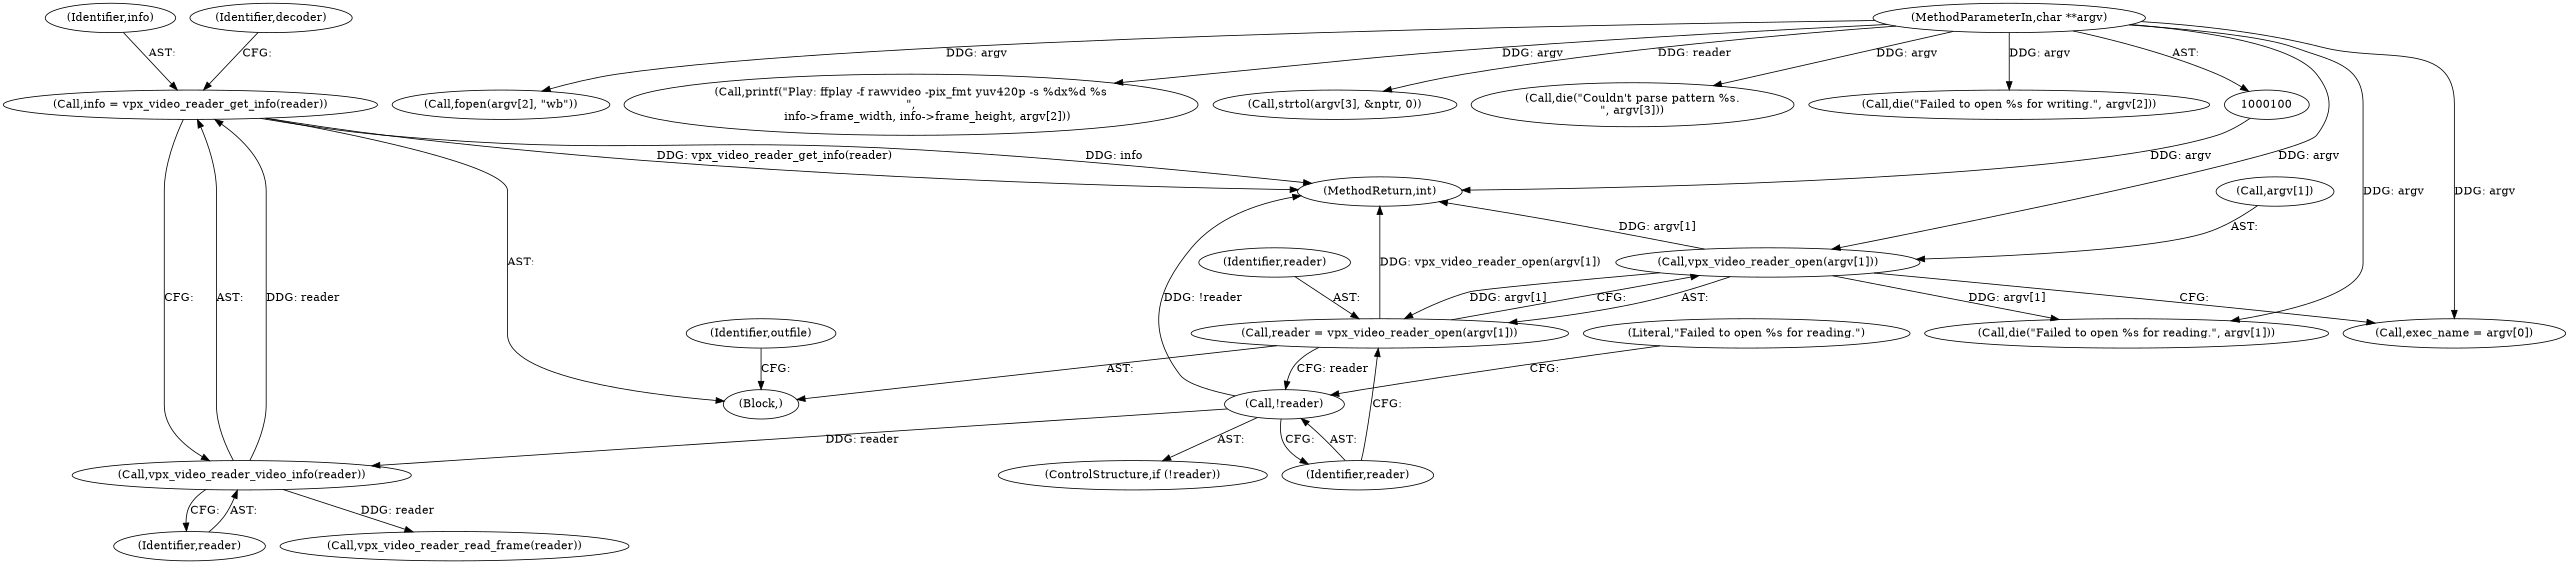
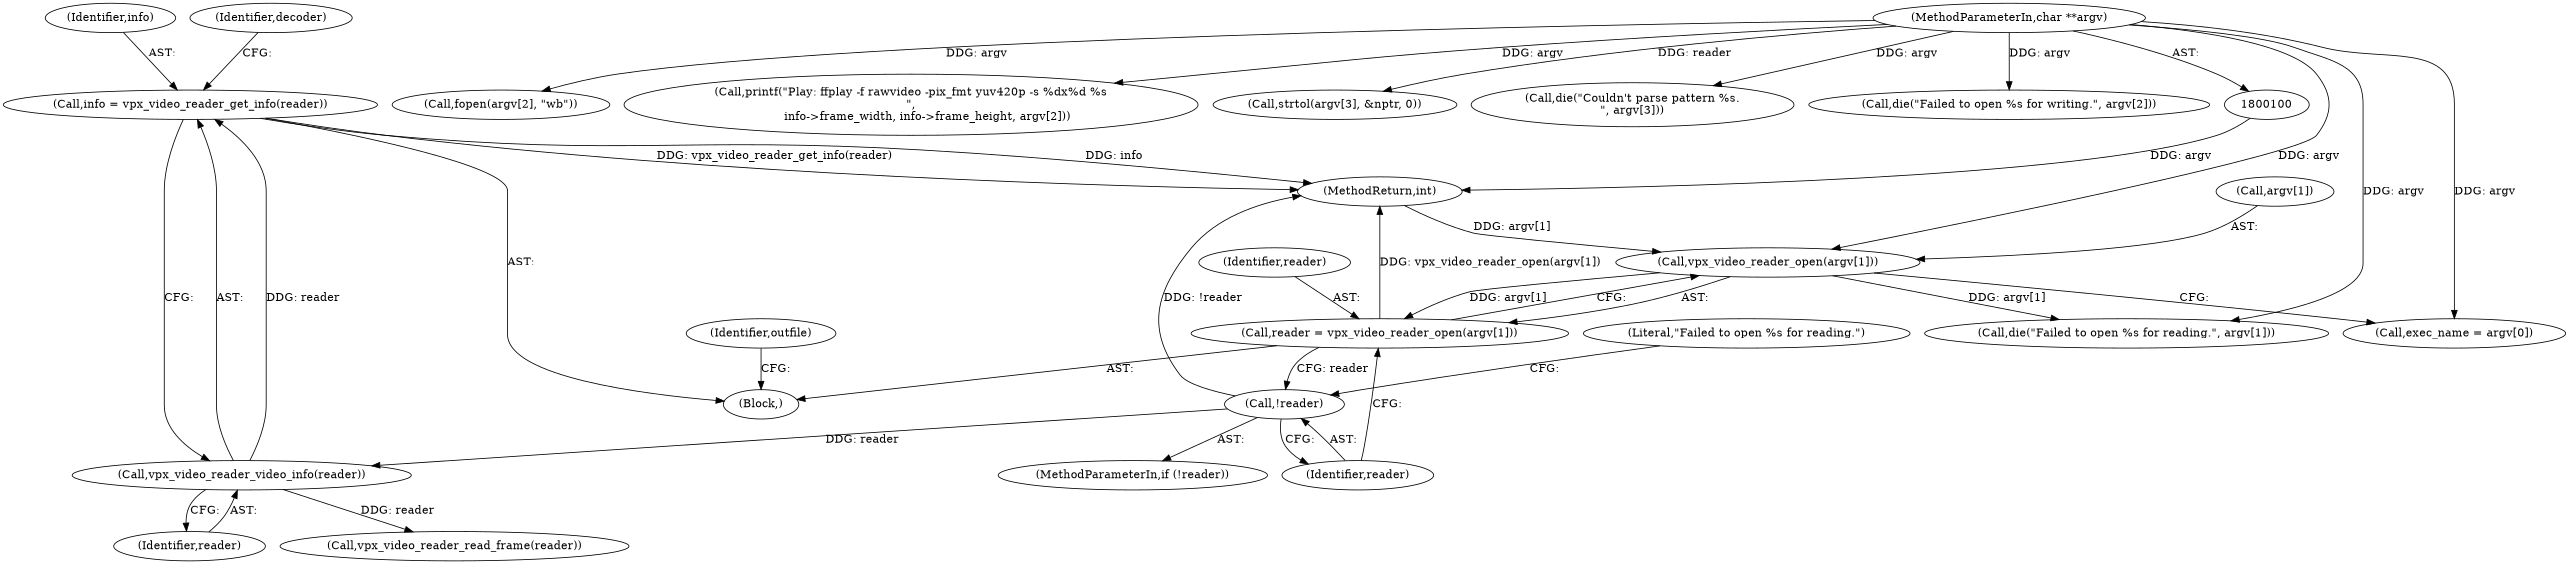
(2267, 105) -> (2267, 105)
(1576, 225) -> (1526, 239)
(1133, 475) -> (1133, 475)
